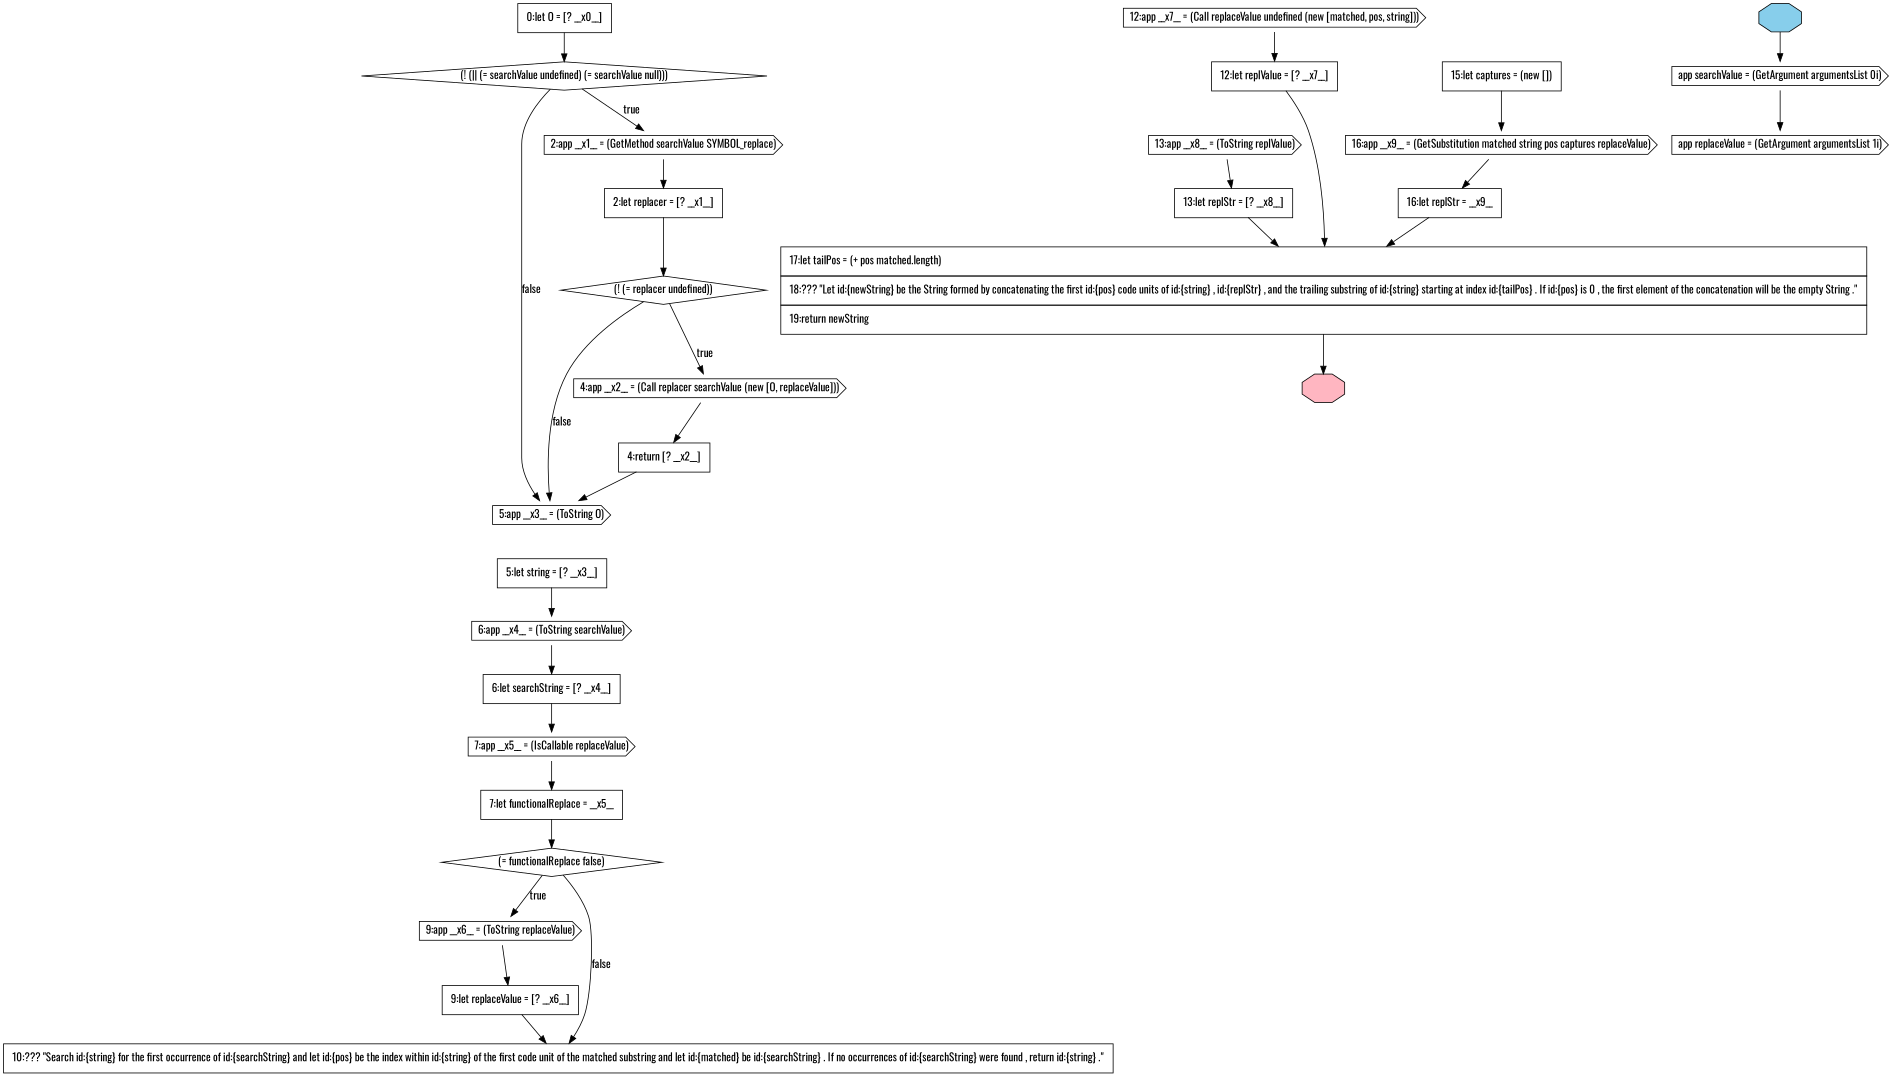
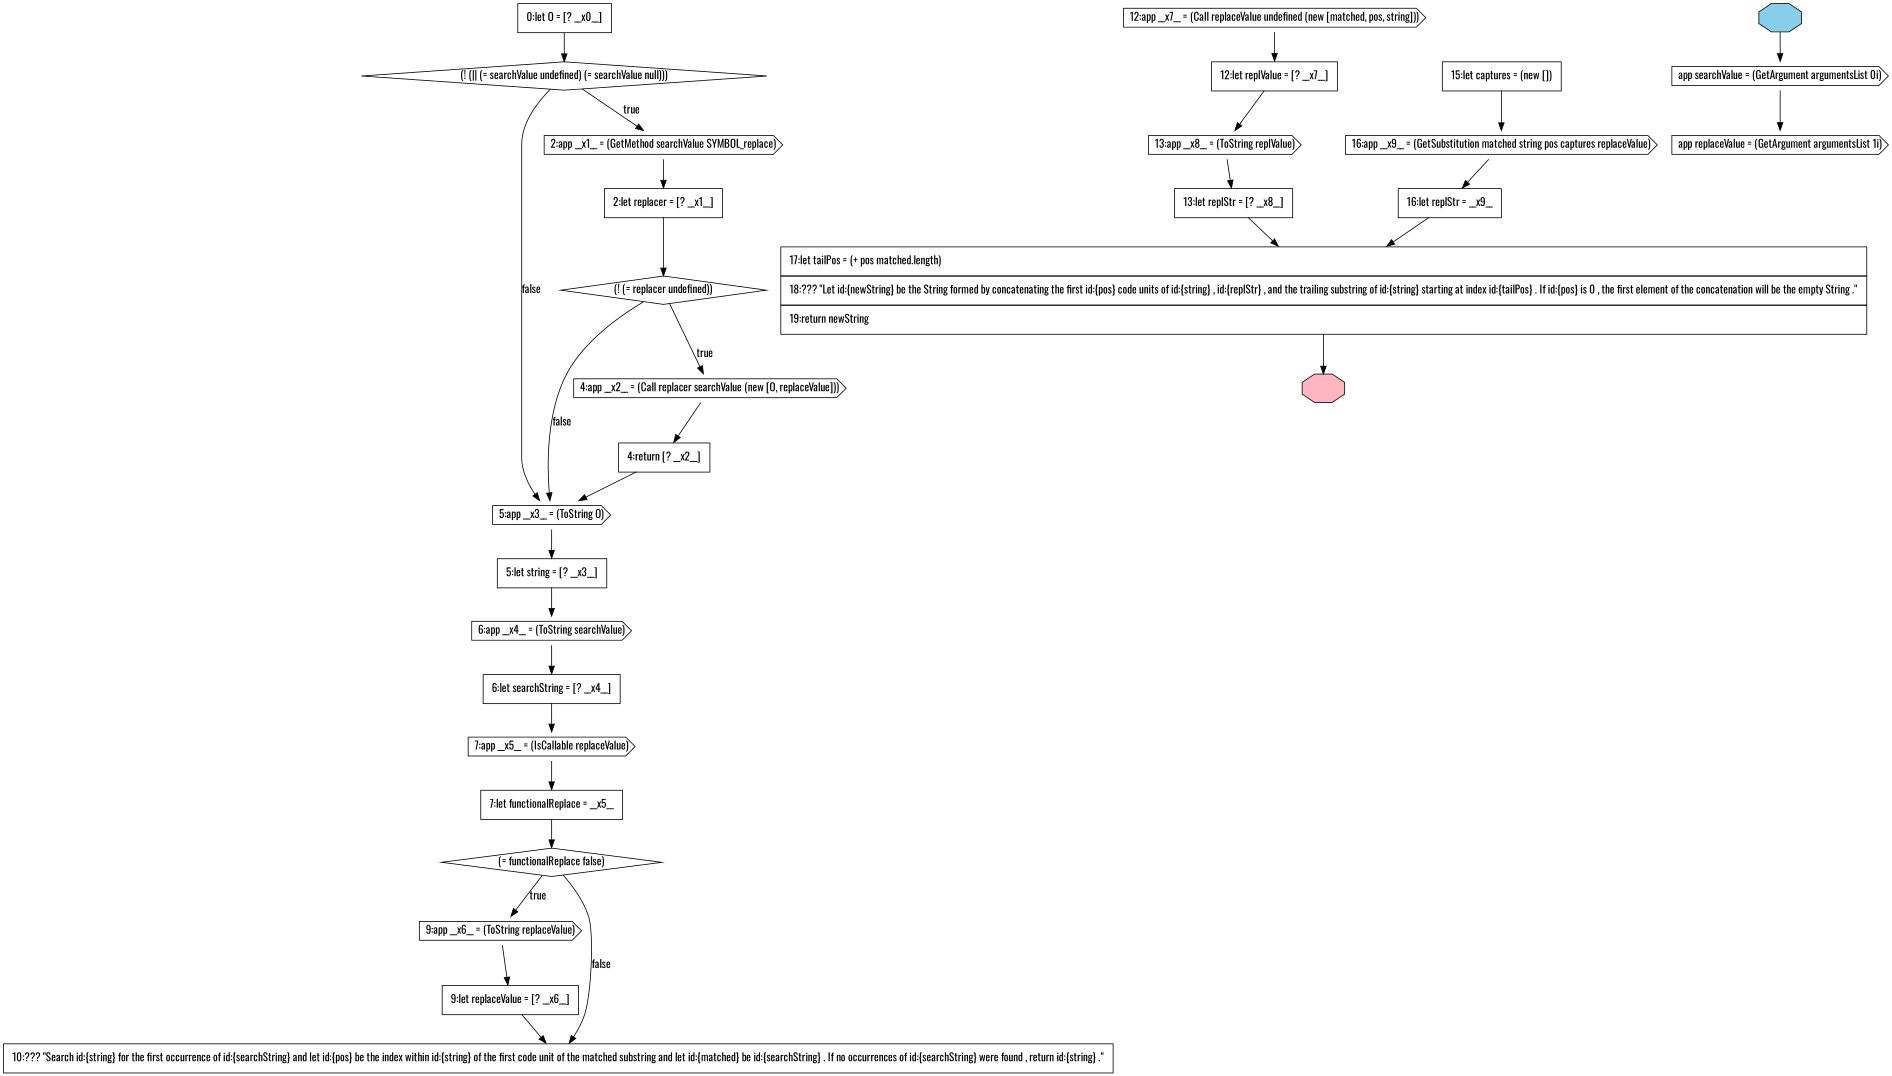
(1316, 161) -> (1252, 107)
none -> (552, 540)
